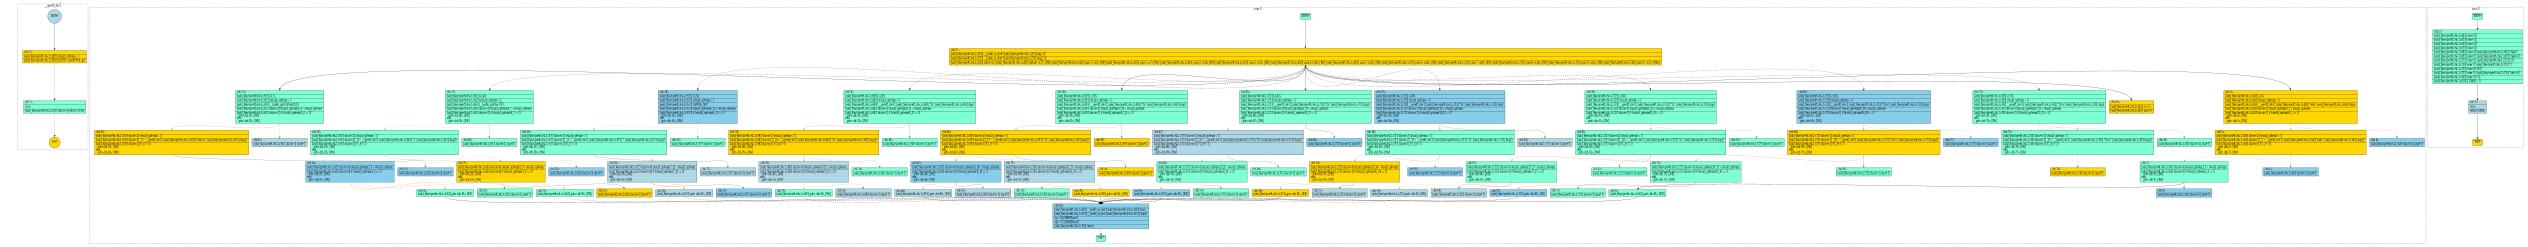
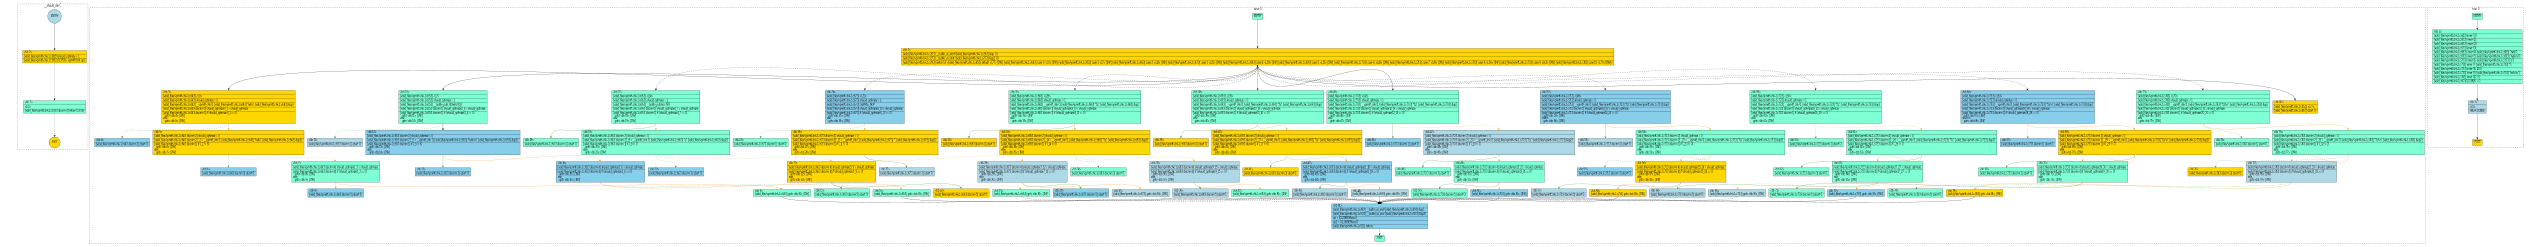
(53, 6) -> (53, 6)
(1378, 119) -> (1545, 119)
(1800, 119) -> (1966, 119)
(1651, 126) -> (1868, 127)
(226, 127) -> (443, 126)
(172, 143) -> (443, 143)
(594, 143) -> (865, 143)
(910, 143) -> (969, 143)
(804, 157) -> (1134, 158)
none -> (521, 158)
none -> (2319, 158)
(804, 185) -> (1226, 186)
(2184, 185) -> (336, 185)
(1608, 186) -> (1970, 186)
(1911, 186) -> (558, 186)
